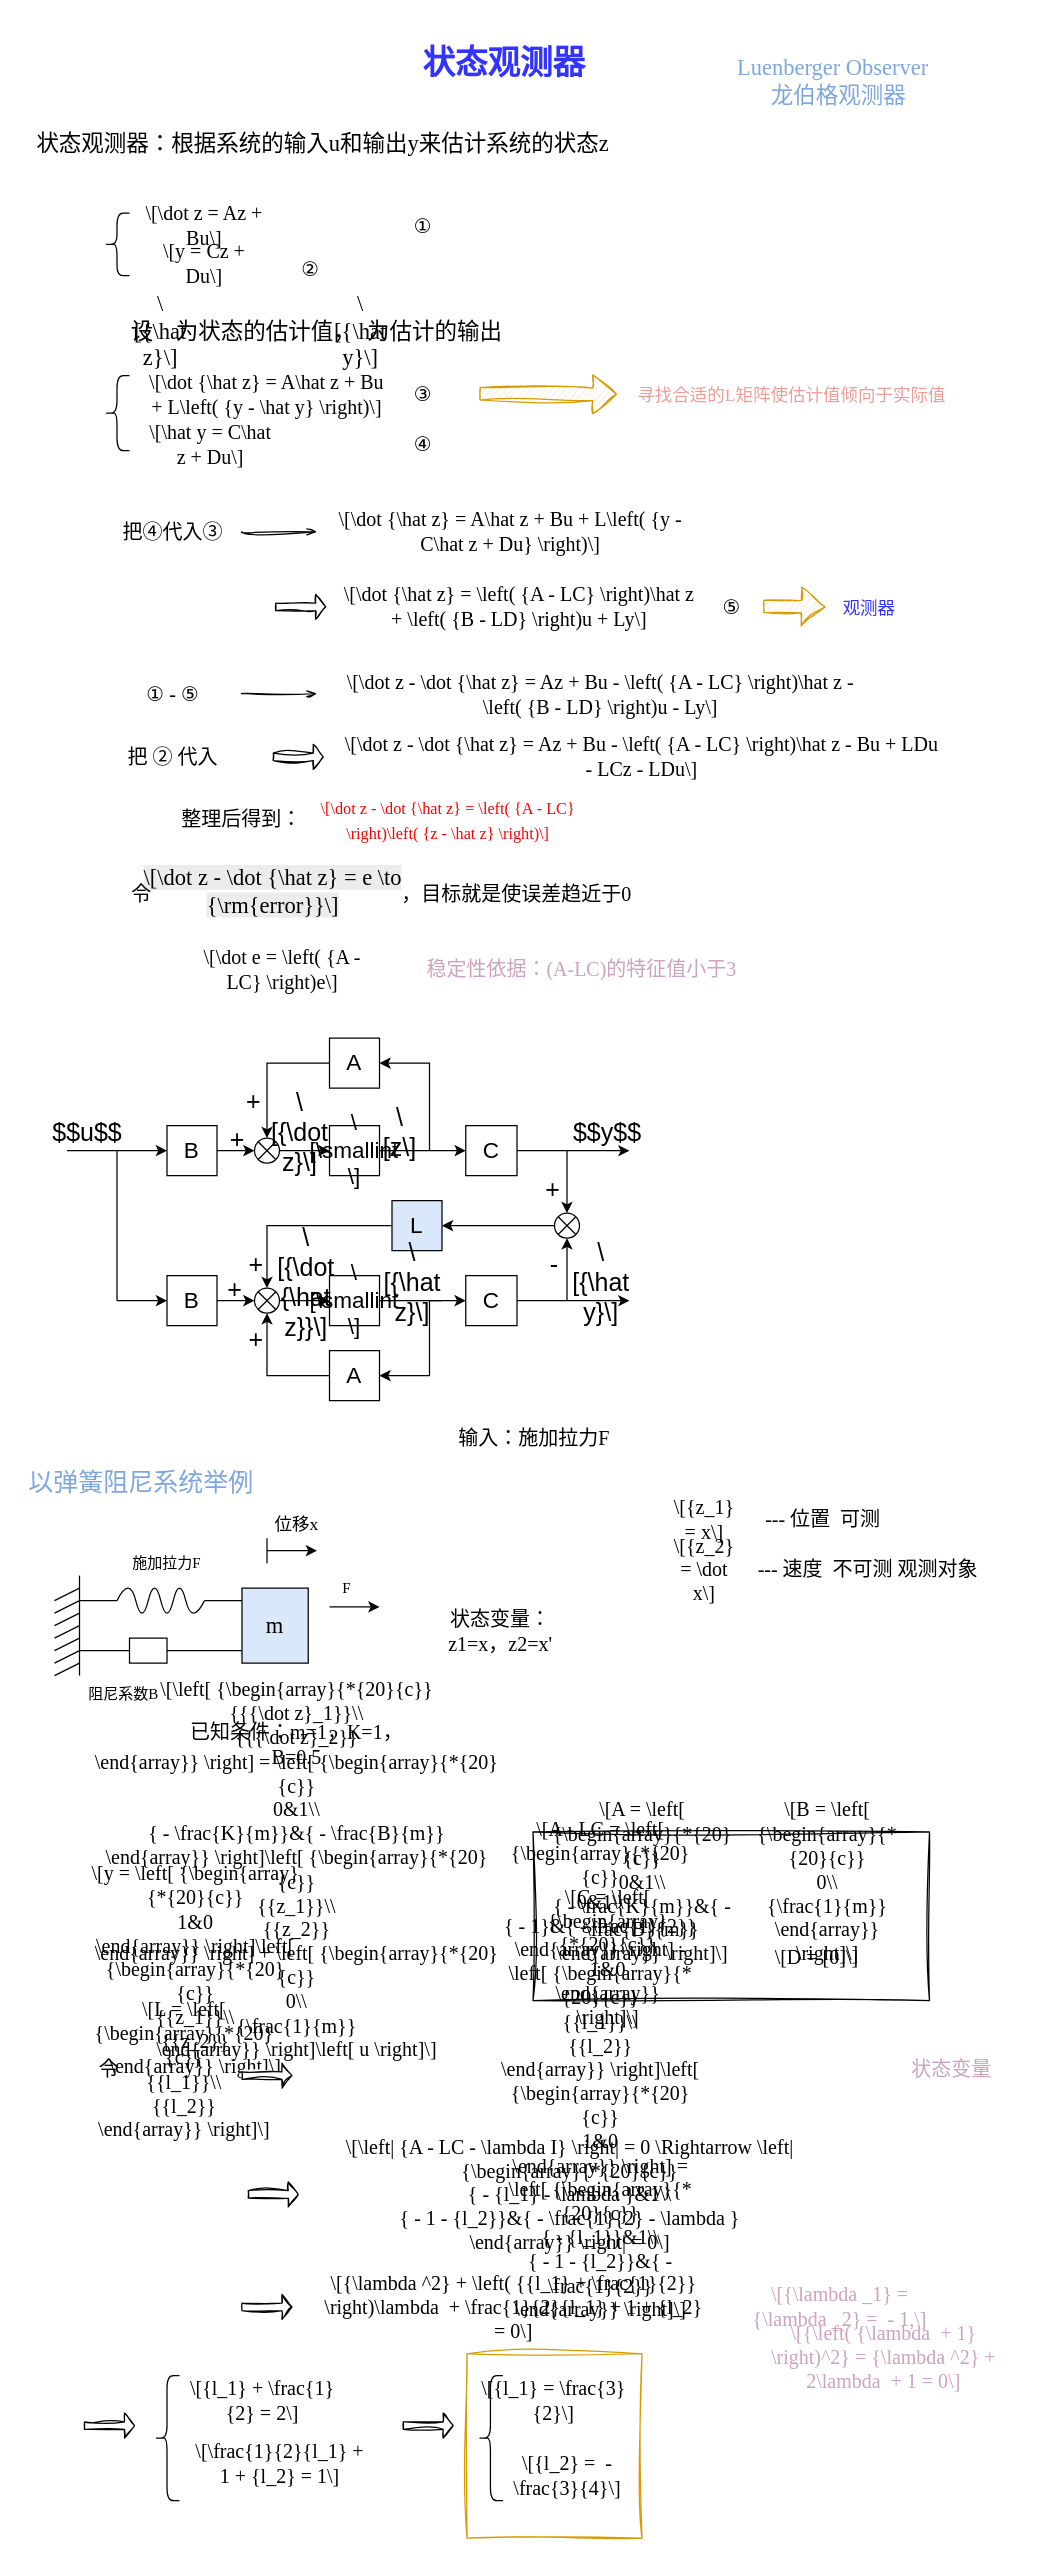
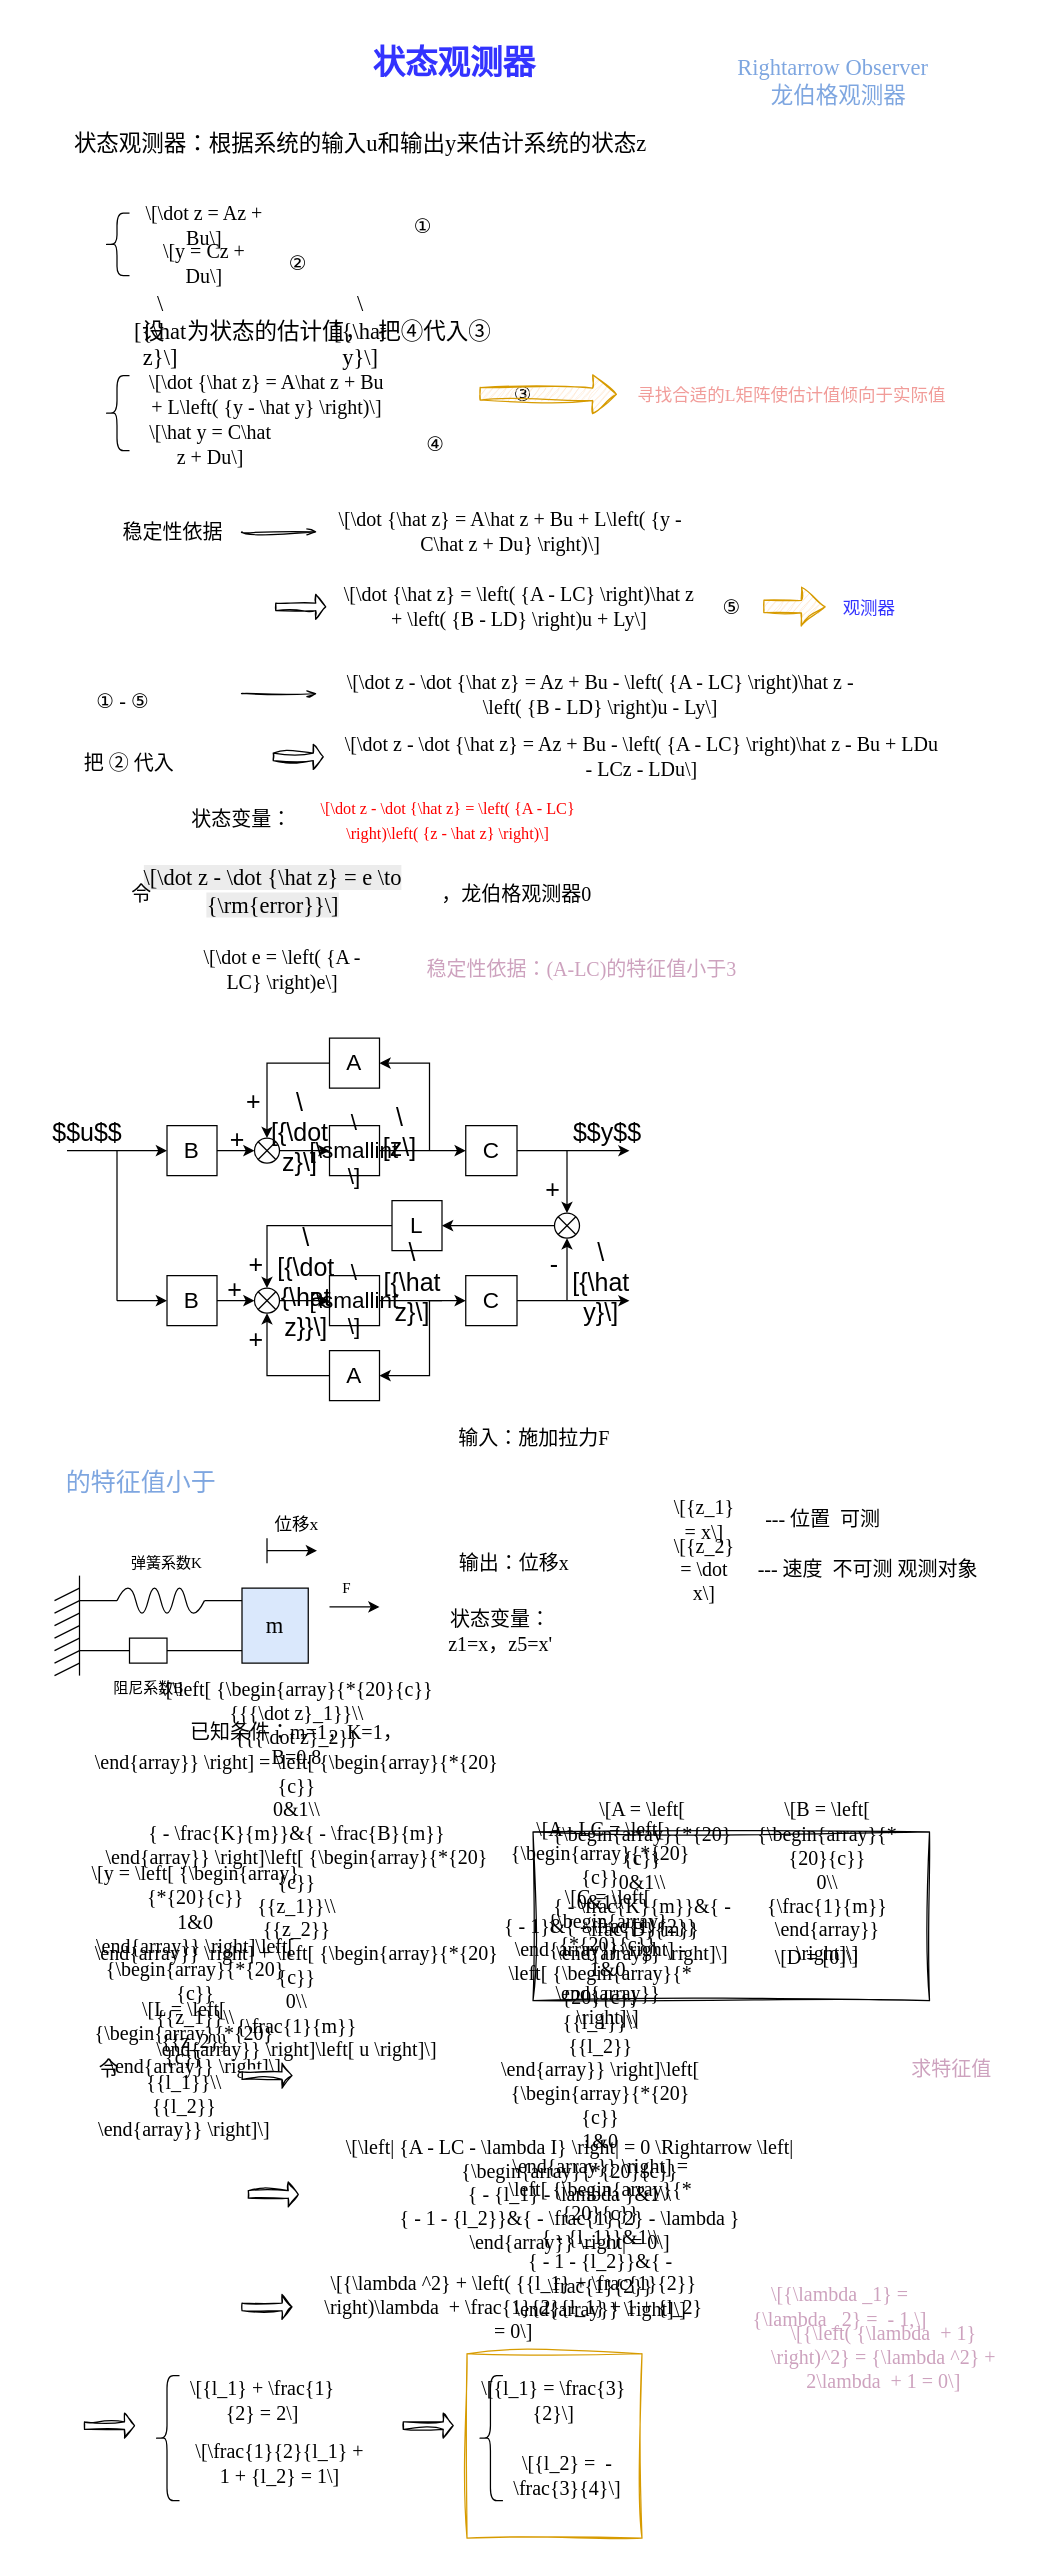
(504, 63) -> (454, 63)
(839, 82) -> (839, 82)
(323, 144) -> (361, 144)
(311, 269) -> (298, 263)
(317, 332) -> (317, 332)
(423, 394) -> (523, 394)
(423, 444) -> (436, 444)
(173, 532) -> (173, 532)
(173, 694) -> (123, 701)
(173, 757) -> (129, 763)
(242, 819) -> (242, 819)
(517, 894) -> (517, 894)
(417, 1226) -> (417, 1226)
(141, 1482) -> (141, 1482)
(167, 1563) -> (167, 1563)
none -> (514, 1563)
(501, 1632) -> (501, 1632)
(123, 1694) -> (148, 1688)
(297, 1744) -> (297, 1744)
(952, 2069) -> (952, 2069)
